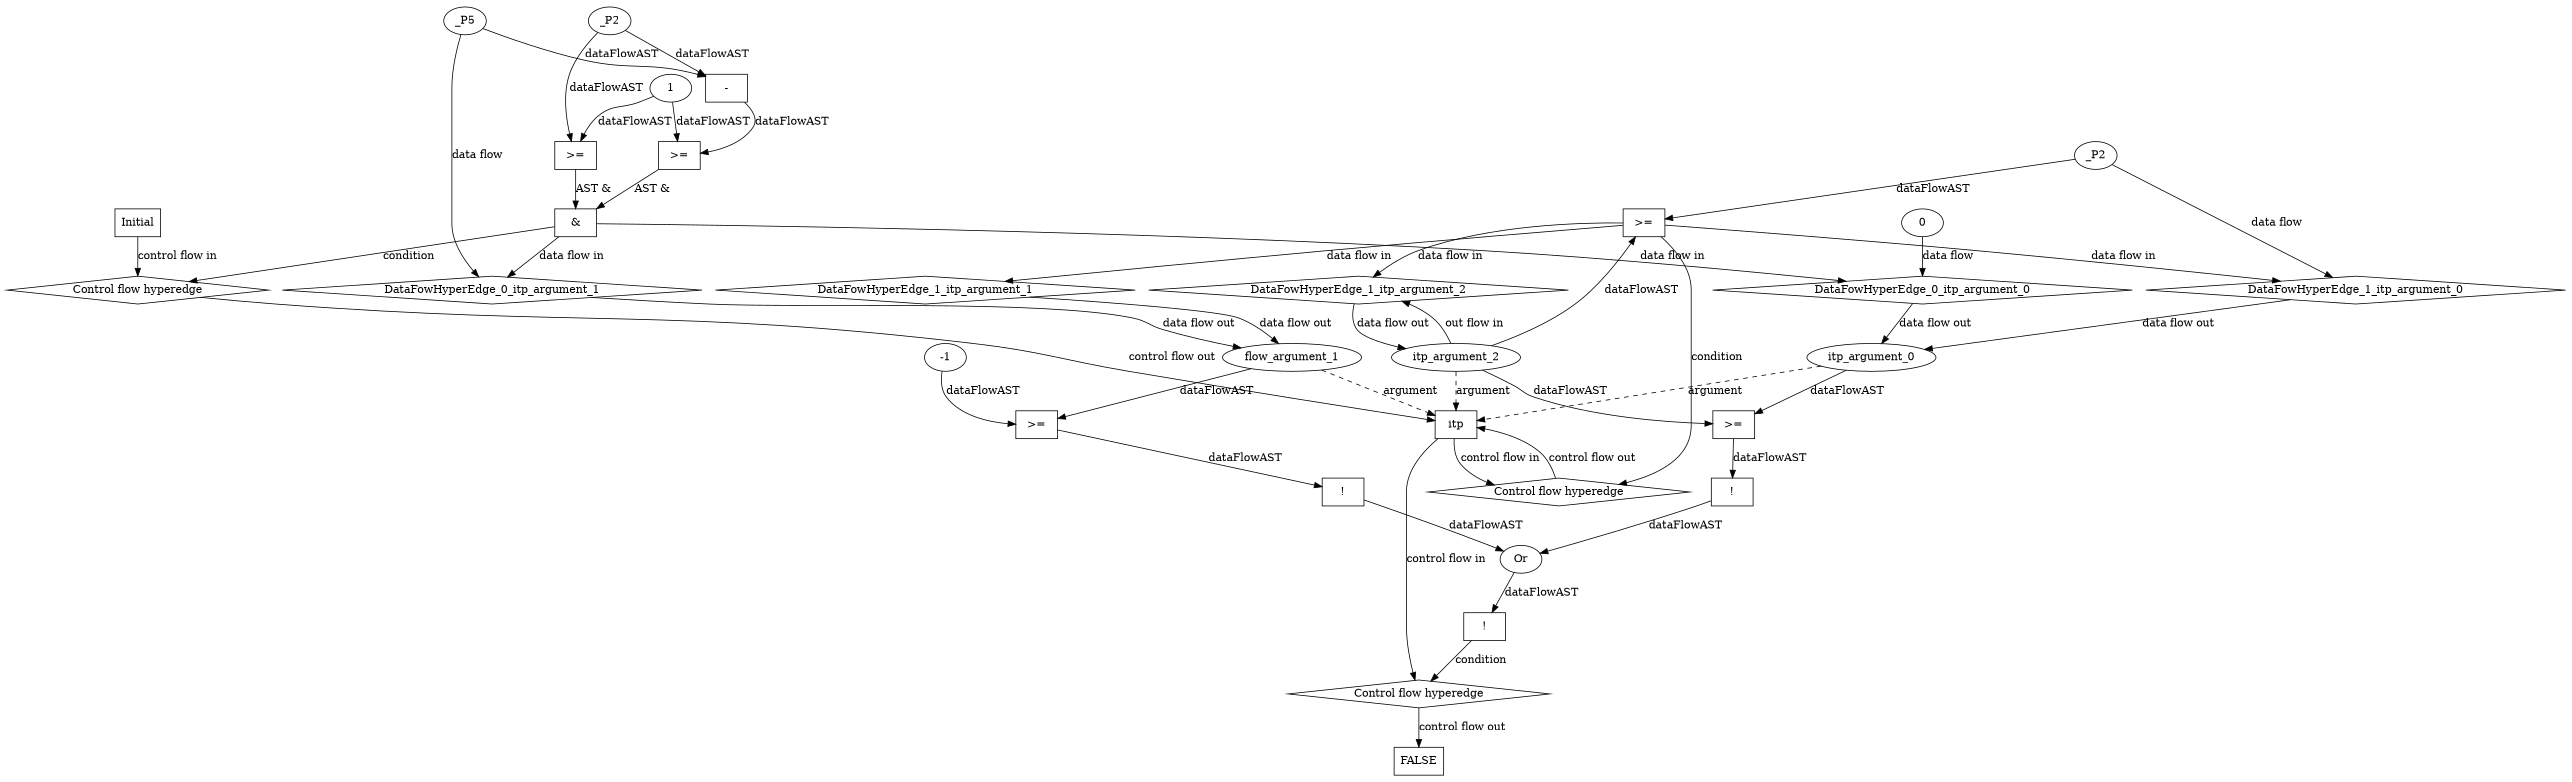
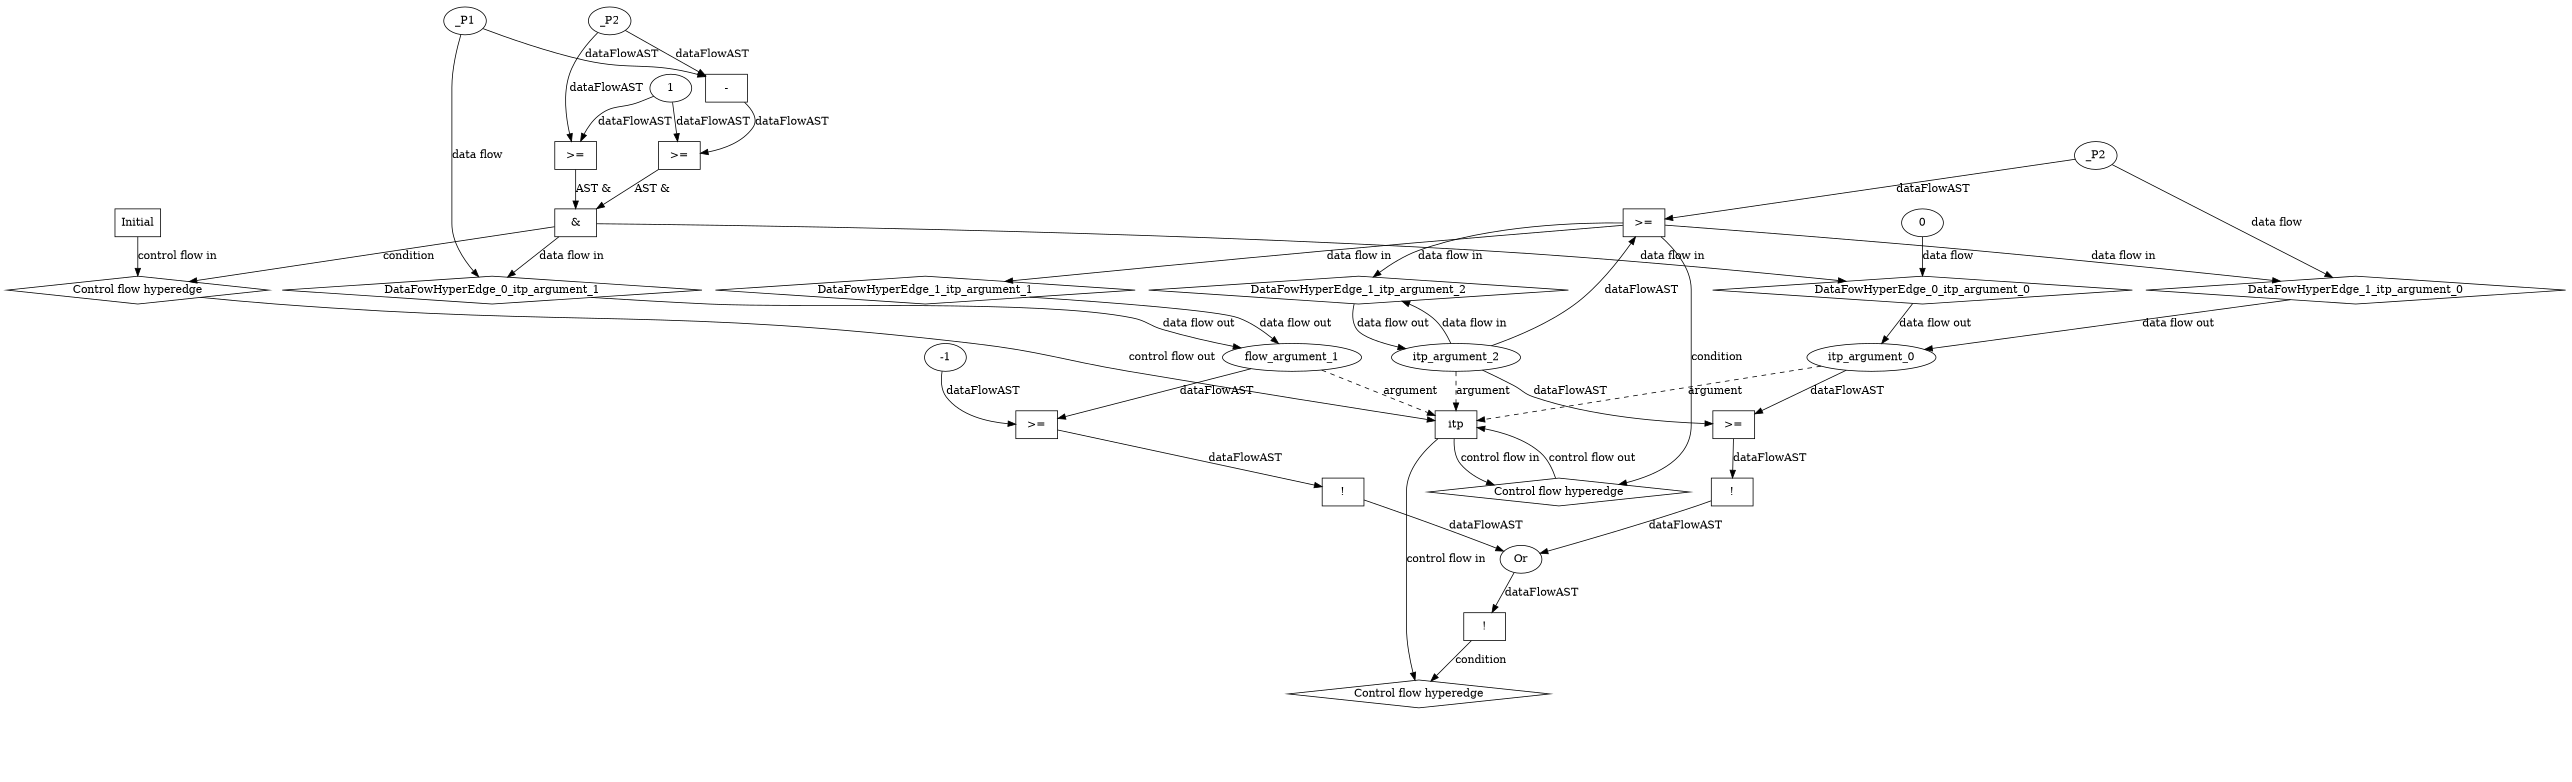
(465, 21) -> (465, 21)
(1475, 324) -> (1475, 324)
(1419, 761) -> none
